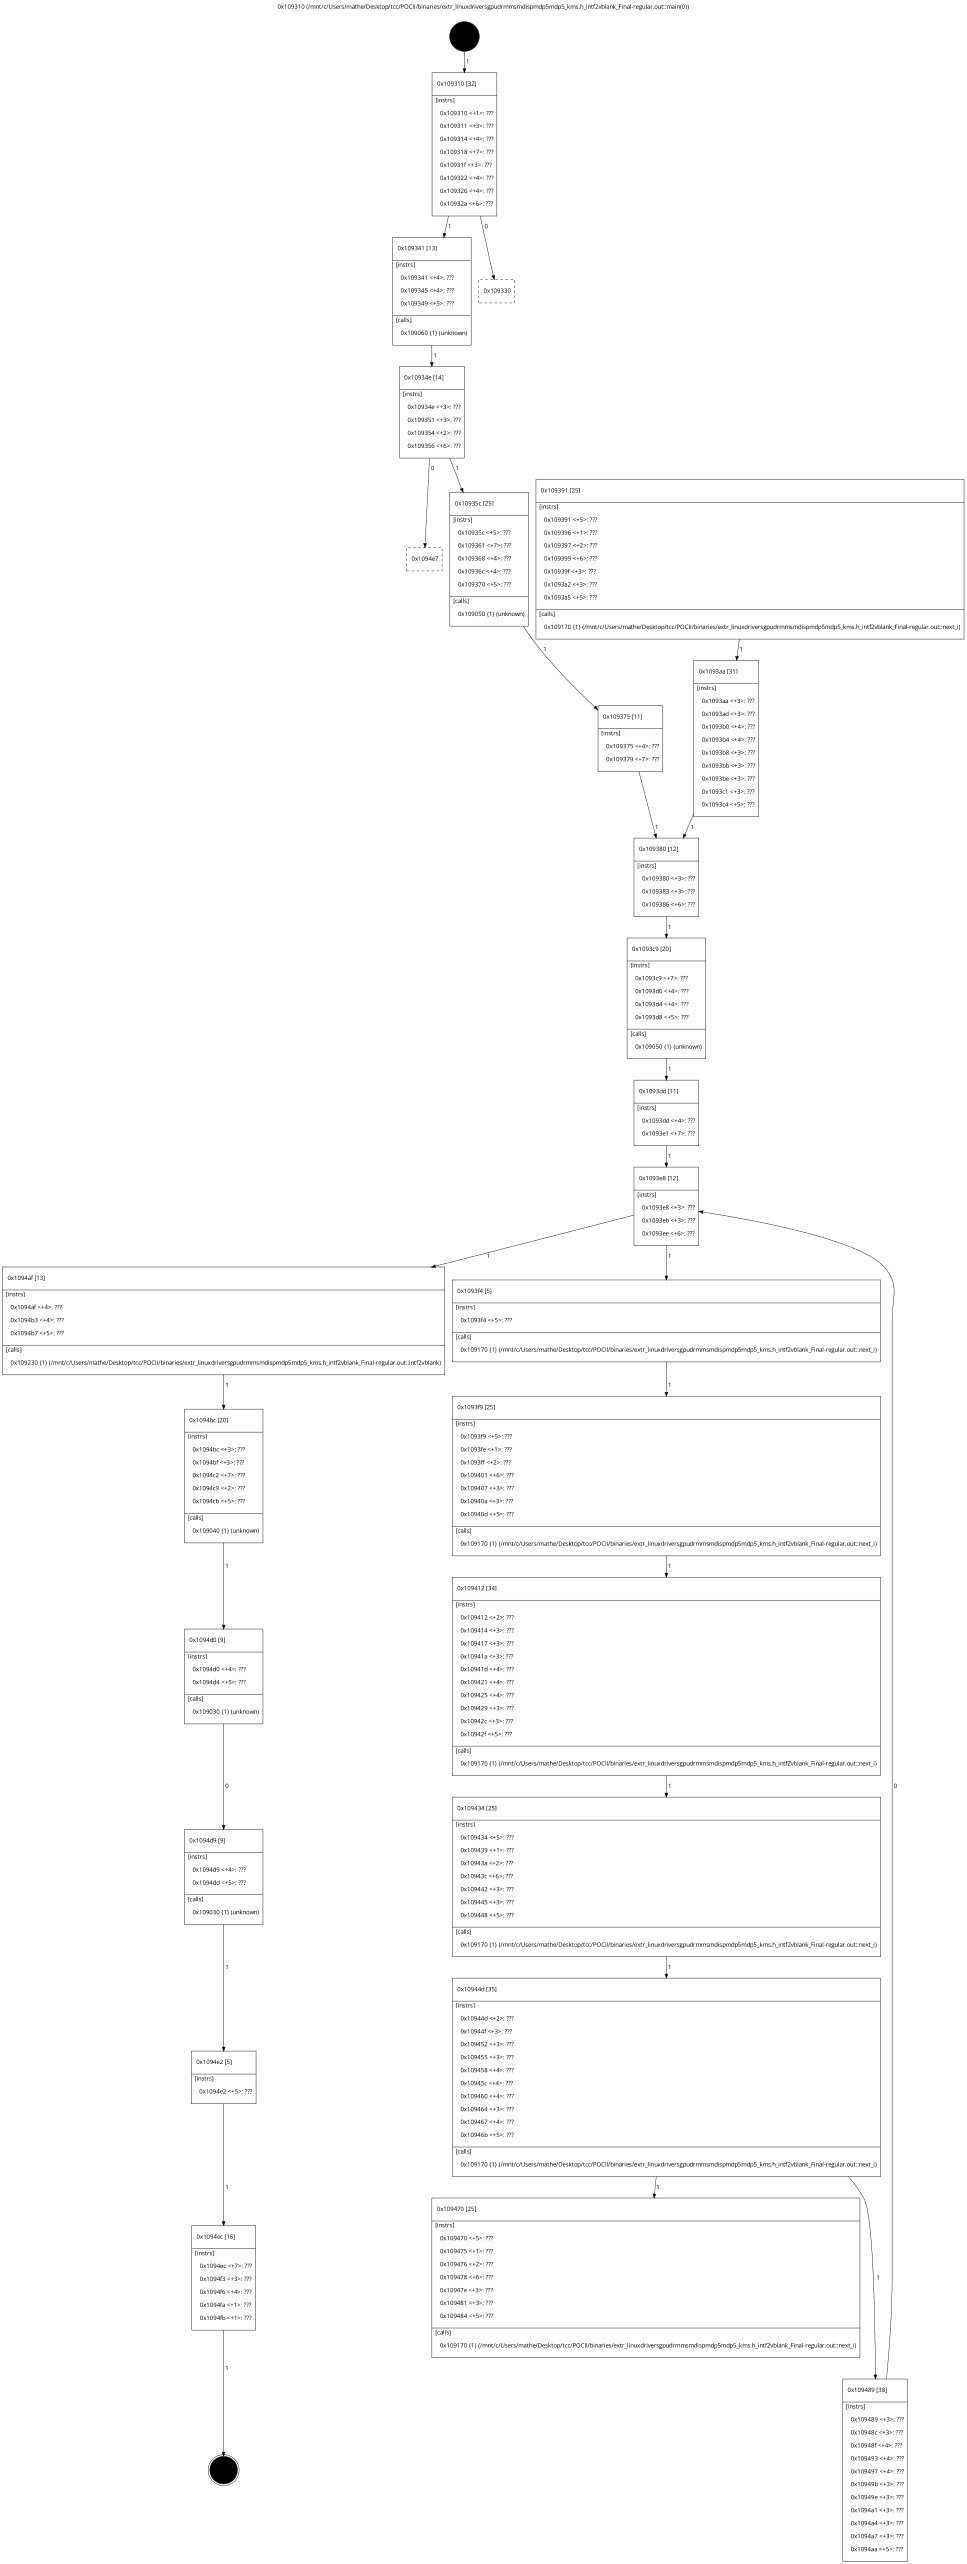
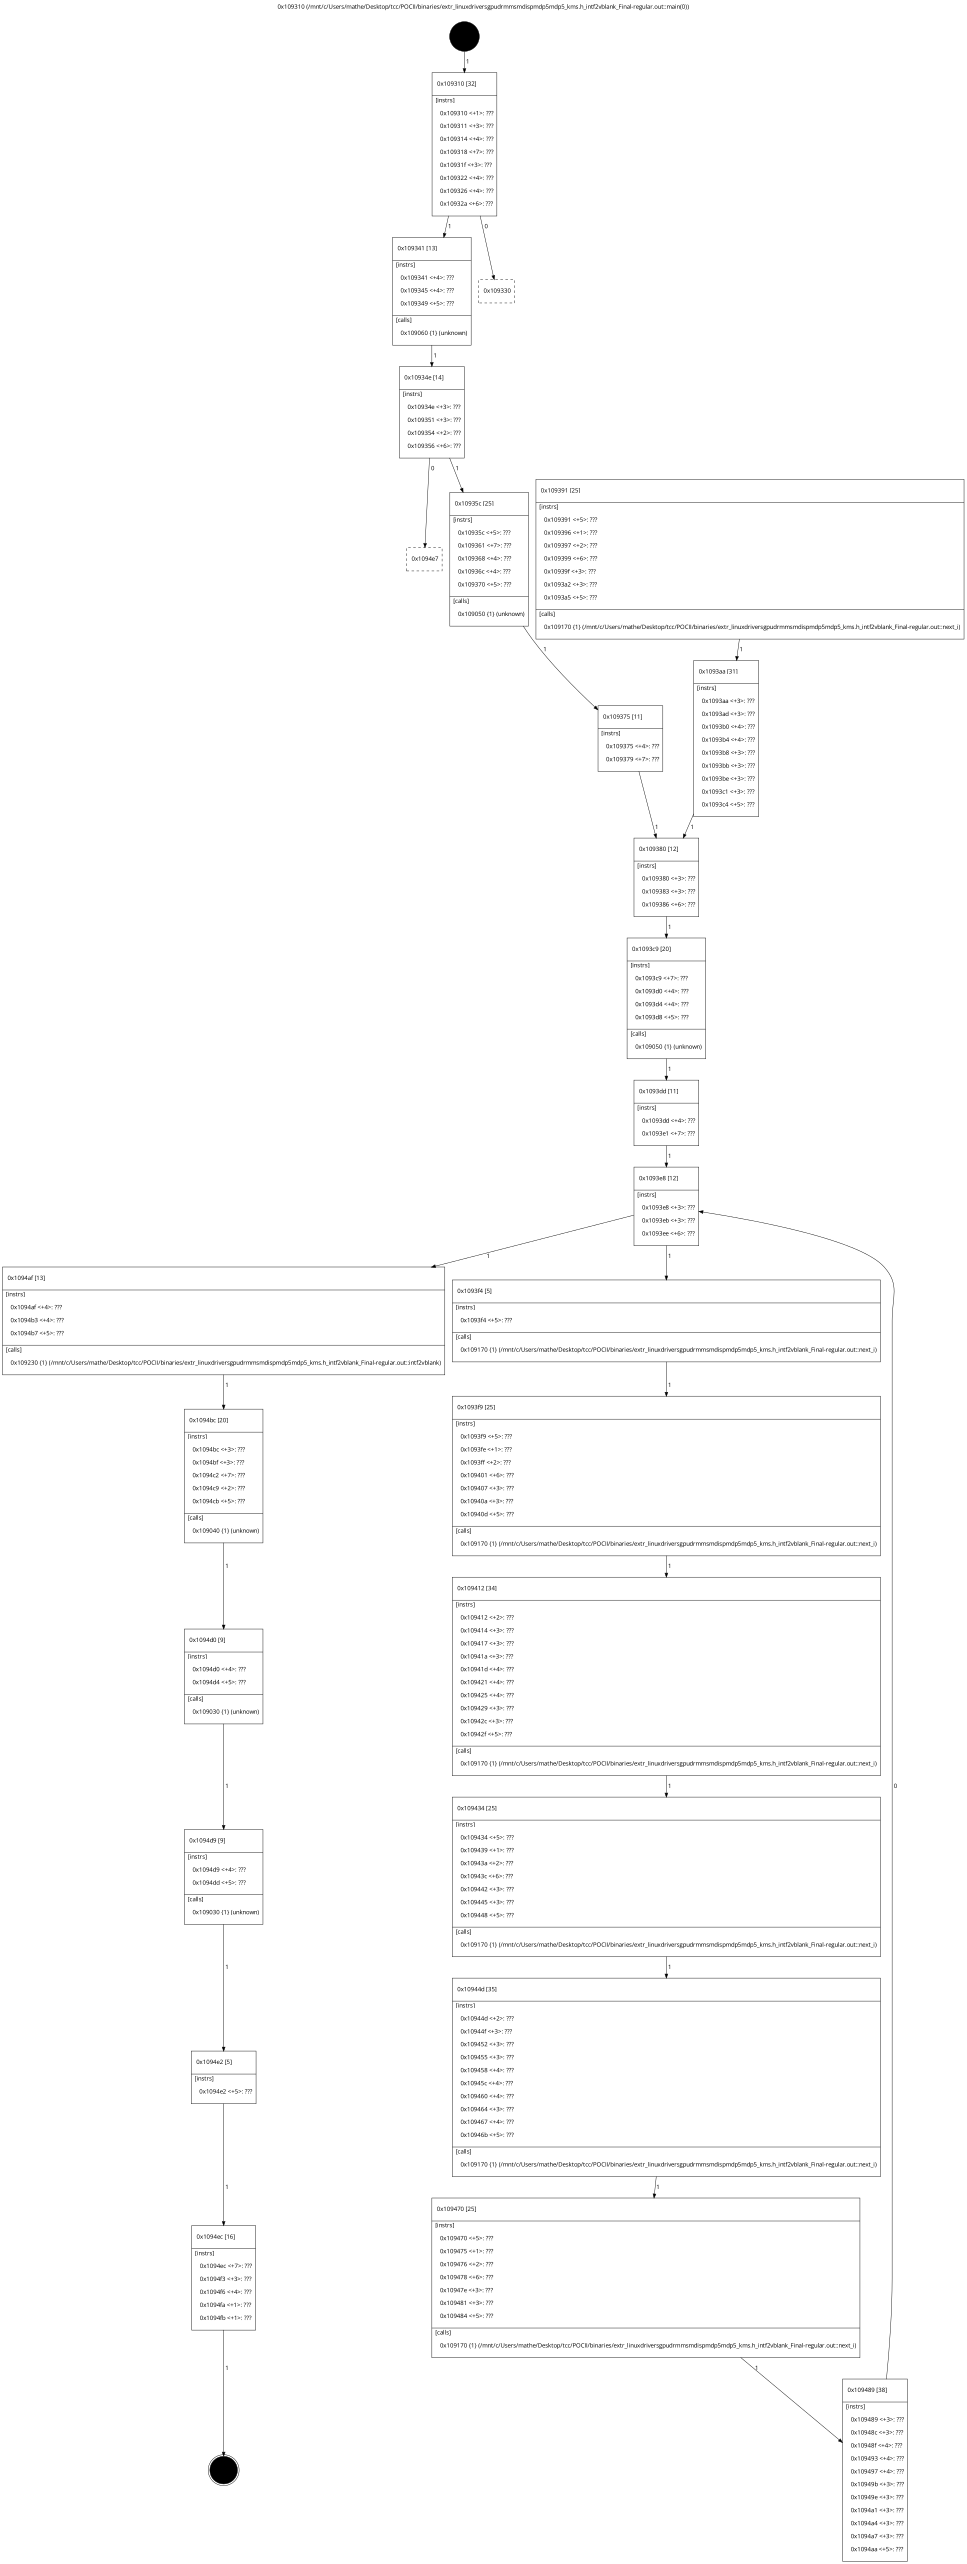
(226, 1786) -> (226, 1786)
(873, 2273) -> (790, 2399)
